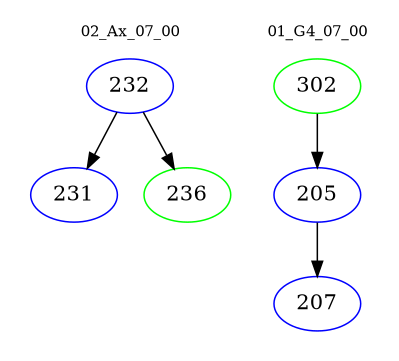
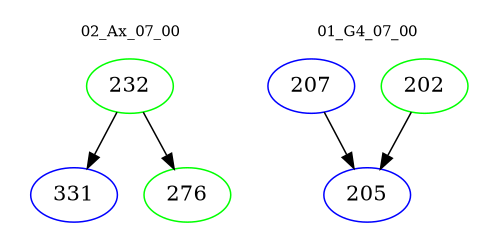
(130, 86) -> (130, 86)
(317, 86) -> (425, 86)
(74, 195) -> (74, 195)
(187, 195) -> (187, 195)
(317, 242) -> (336, 133)
